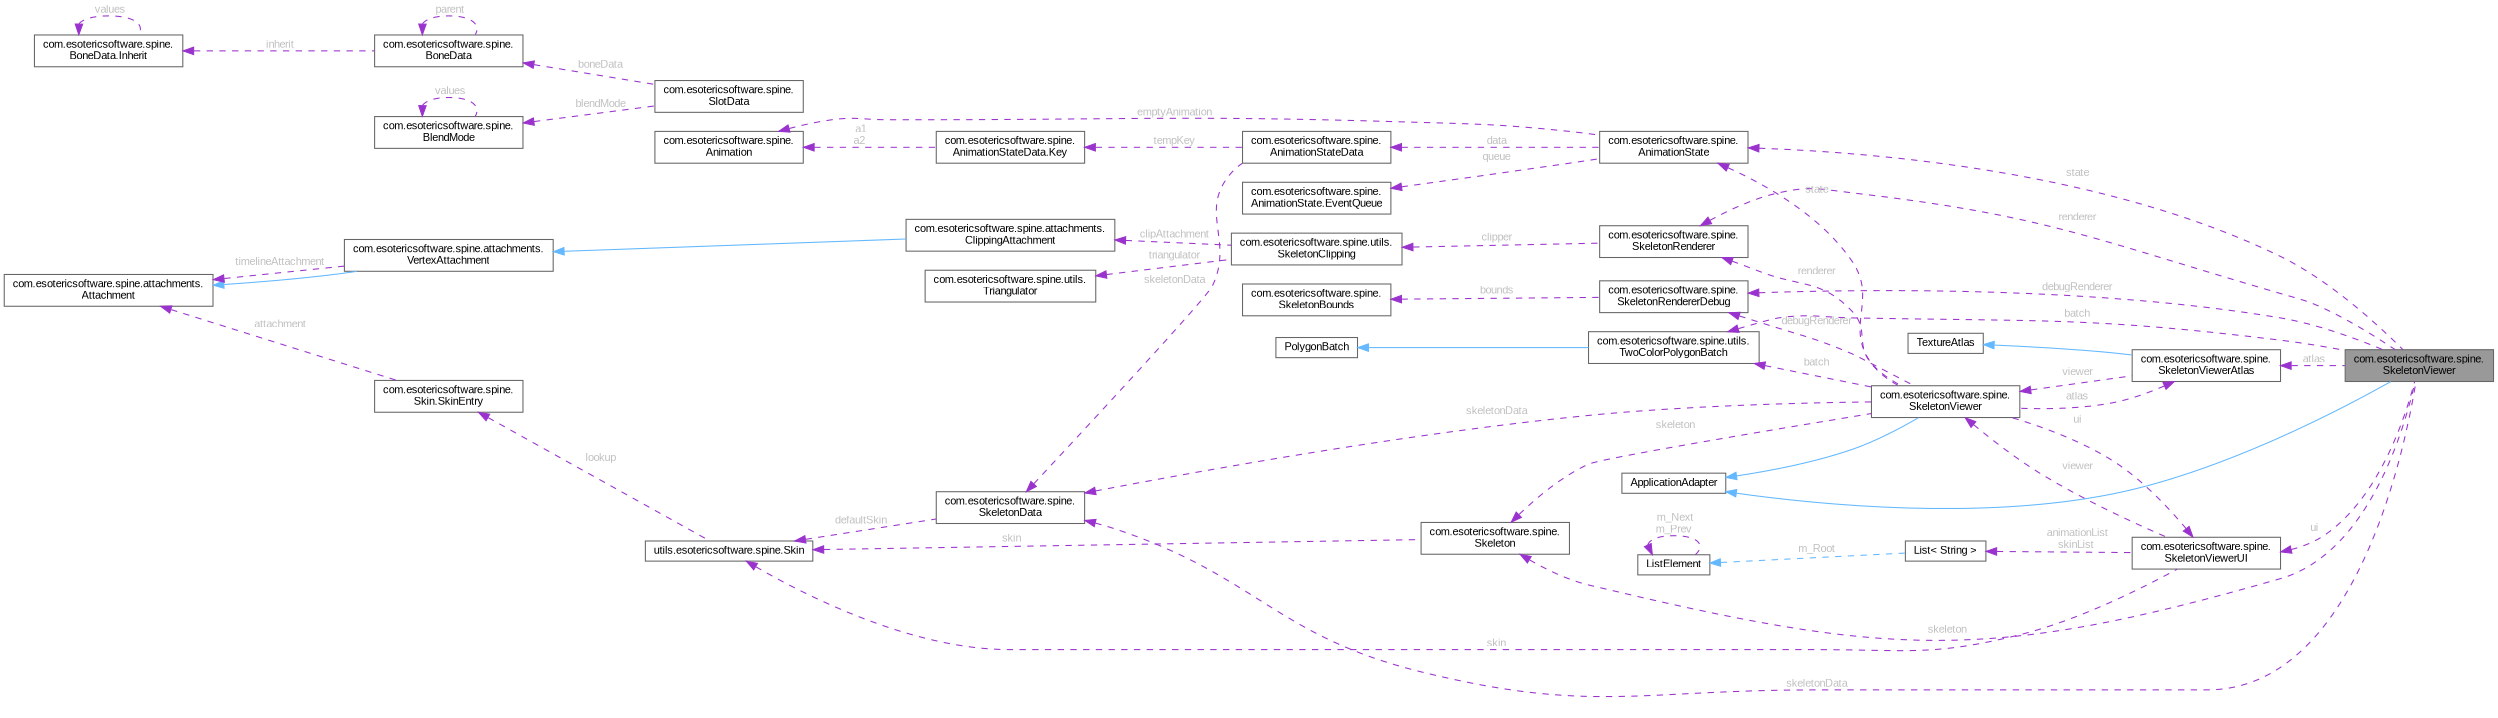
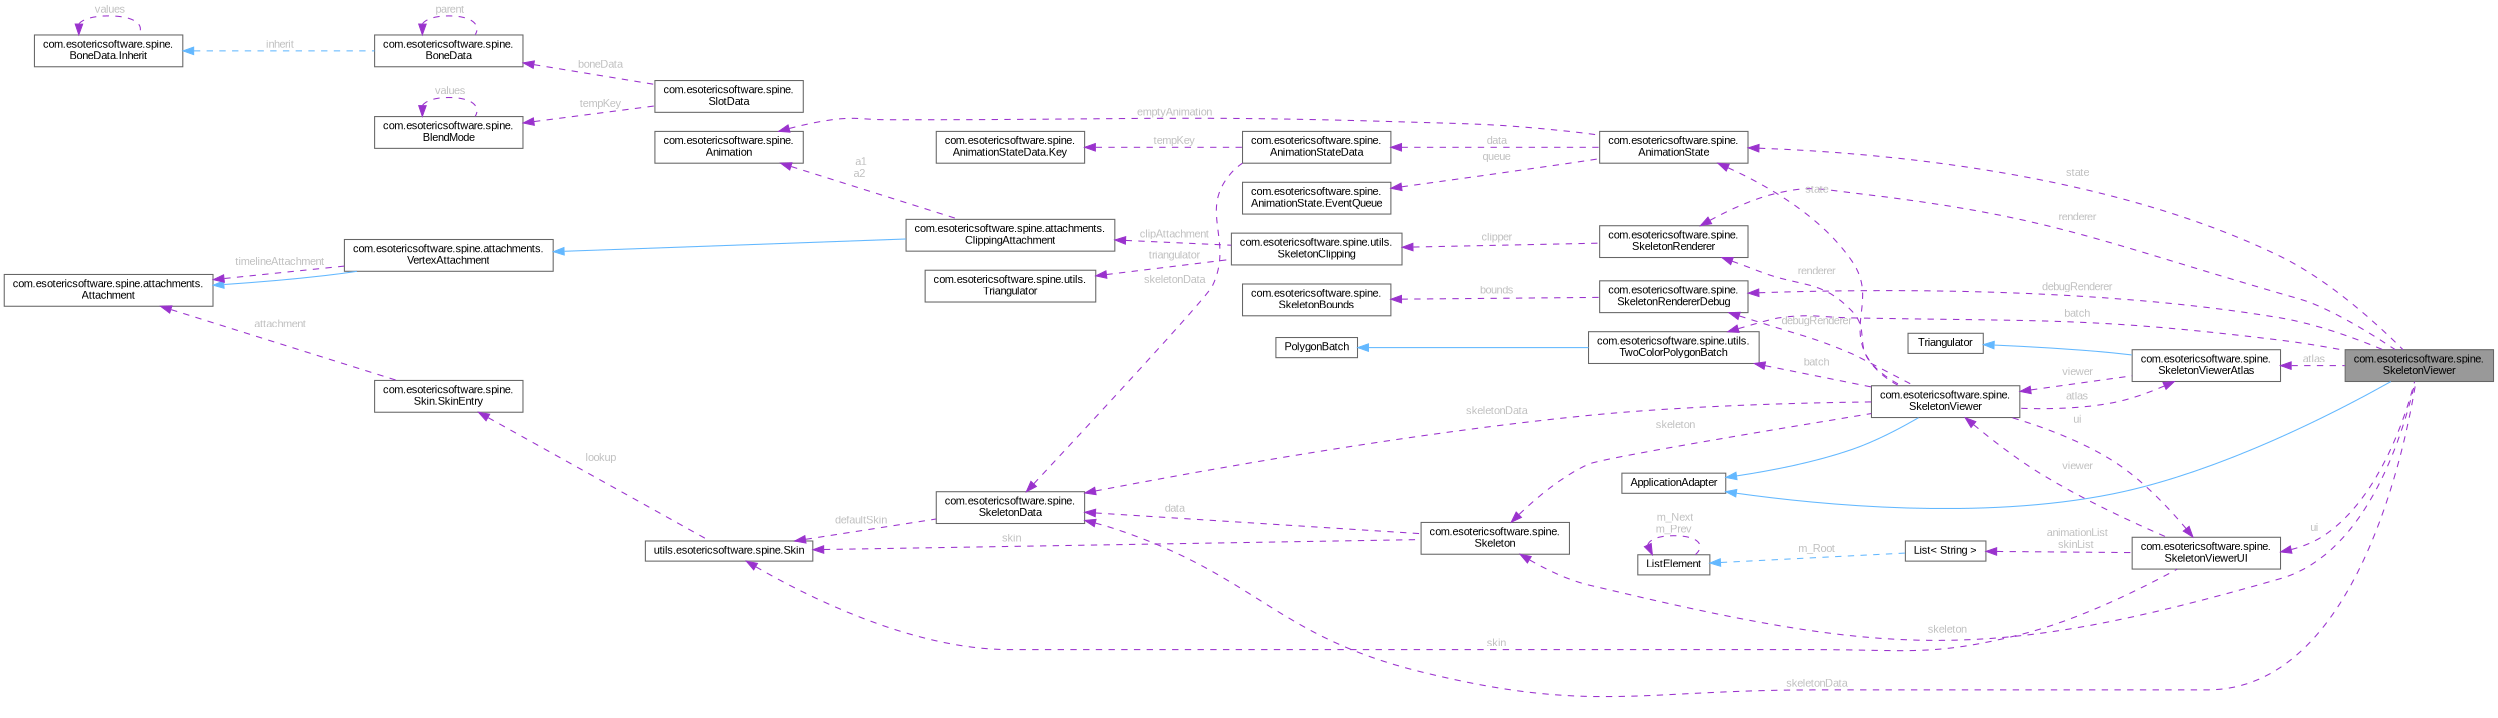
(284, 51) -> (284, 51)
(599, 104) -> (599, 104)
(875, 147) -> (875, 193)
(1946, 343) -> (1946, 343)
none -> (1258, 523)
